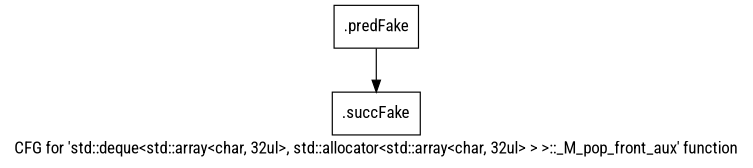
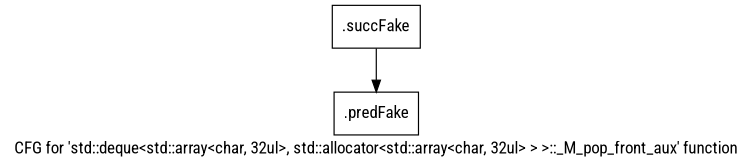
(376, 64) -> (376, 64)
